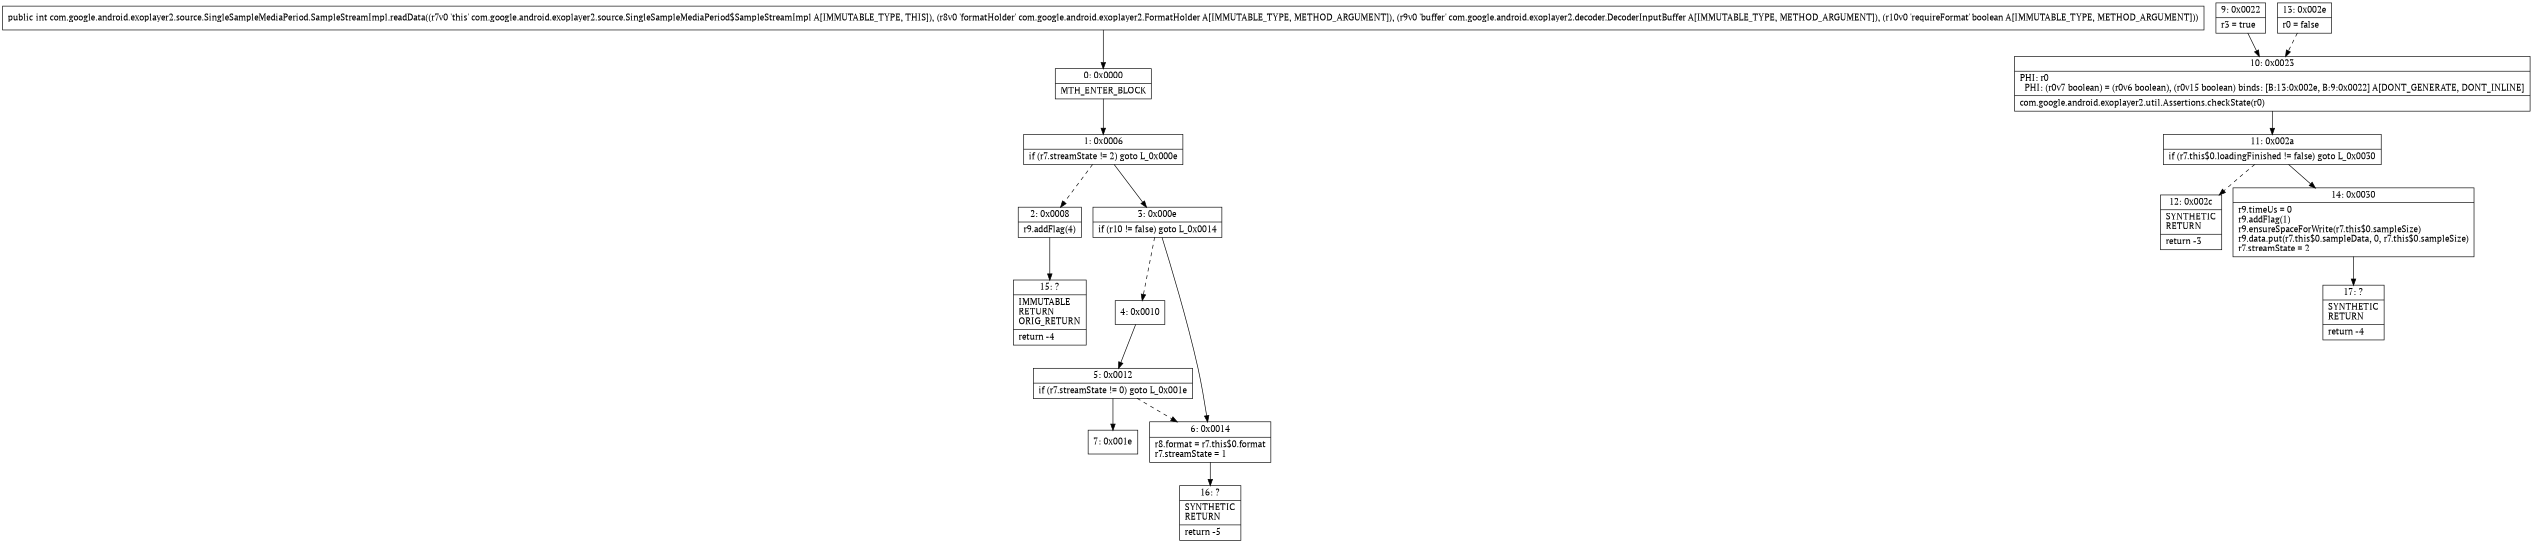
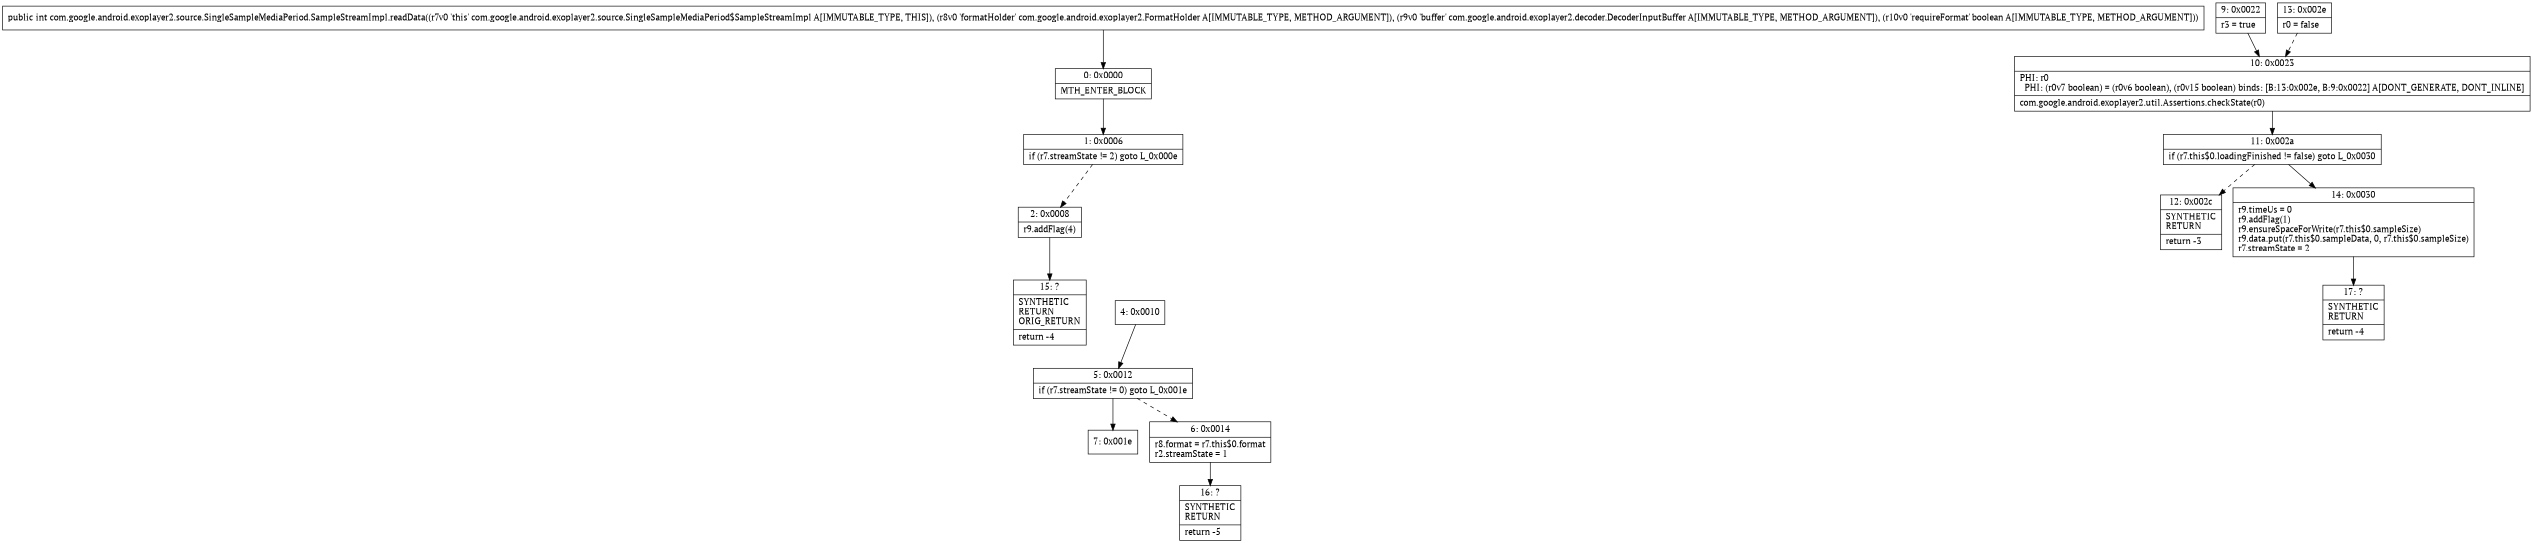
(1157, 222) -> none
(1045, 302) -> (1044, 302)
(1191, 454) -> (1191, 454)
